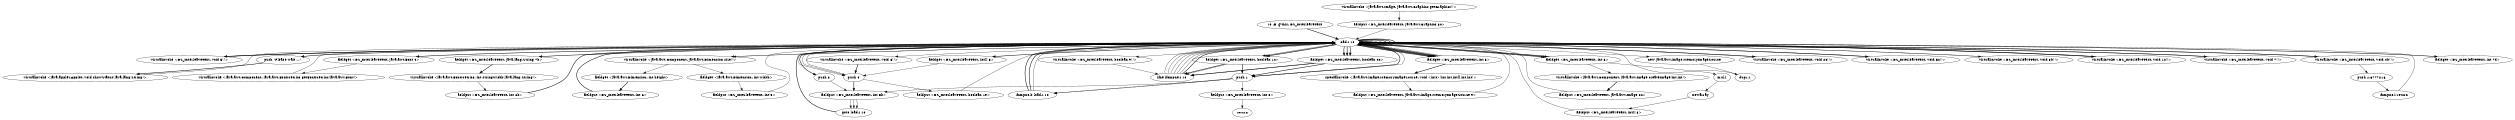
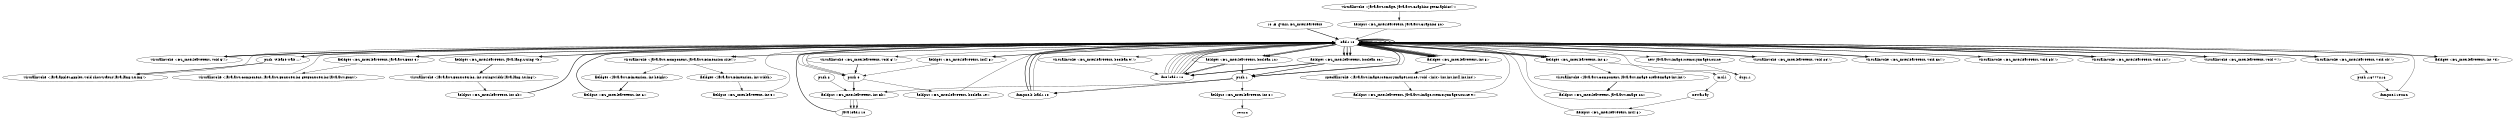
(1055, 45) -> none
(1172, 77) -> (1172, 77)
(854, 113) -> (854, 113)
